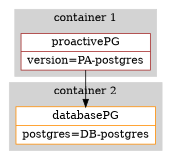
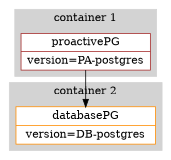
(86, 134) -> (86, 134)
